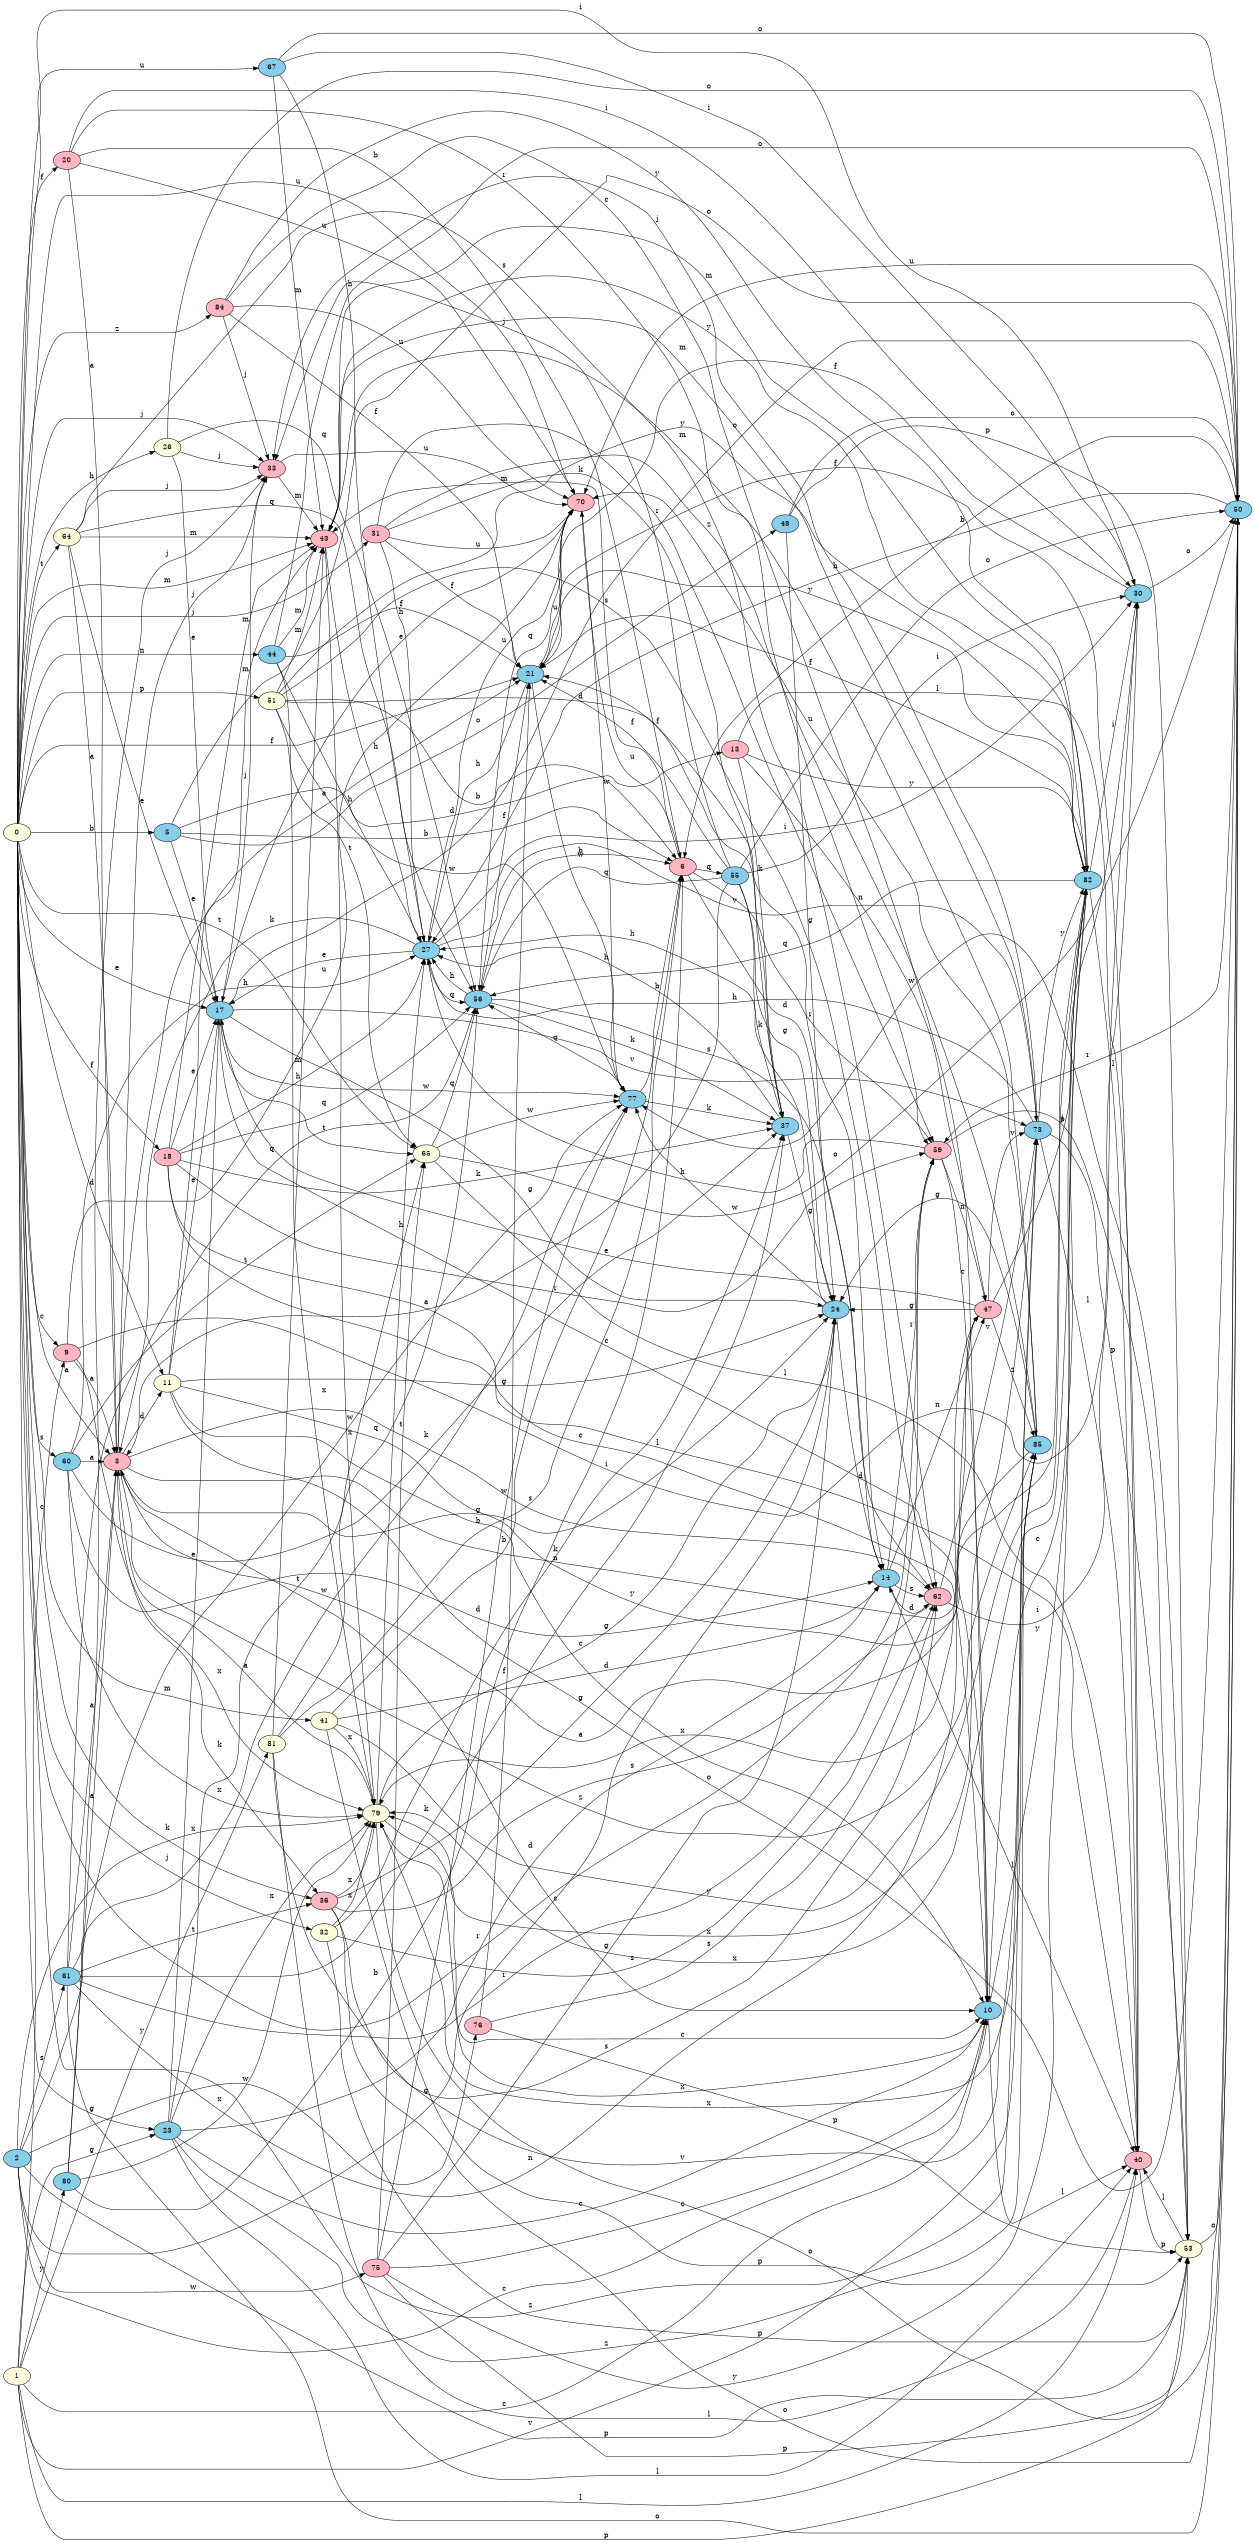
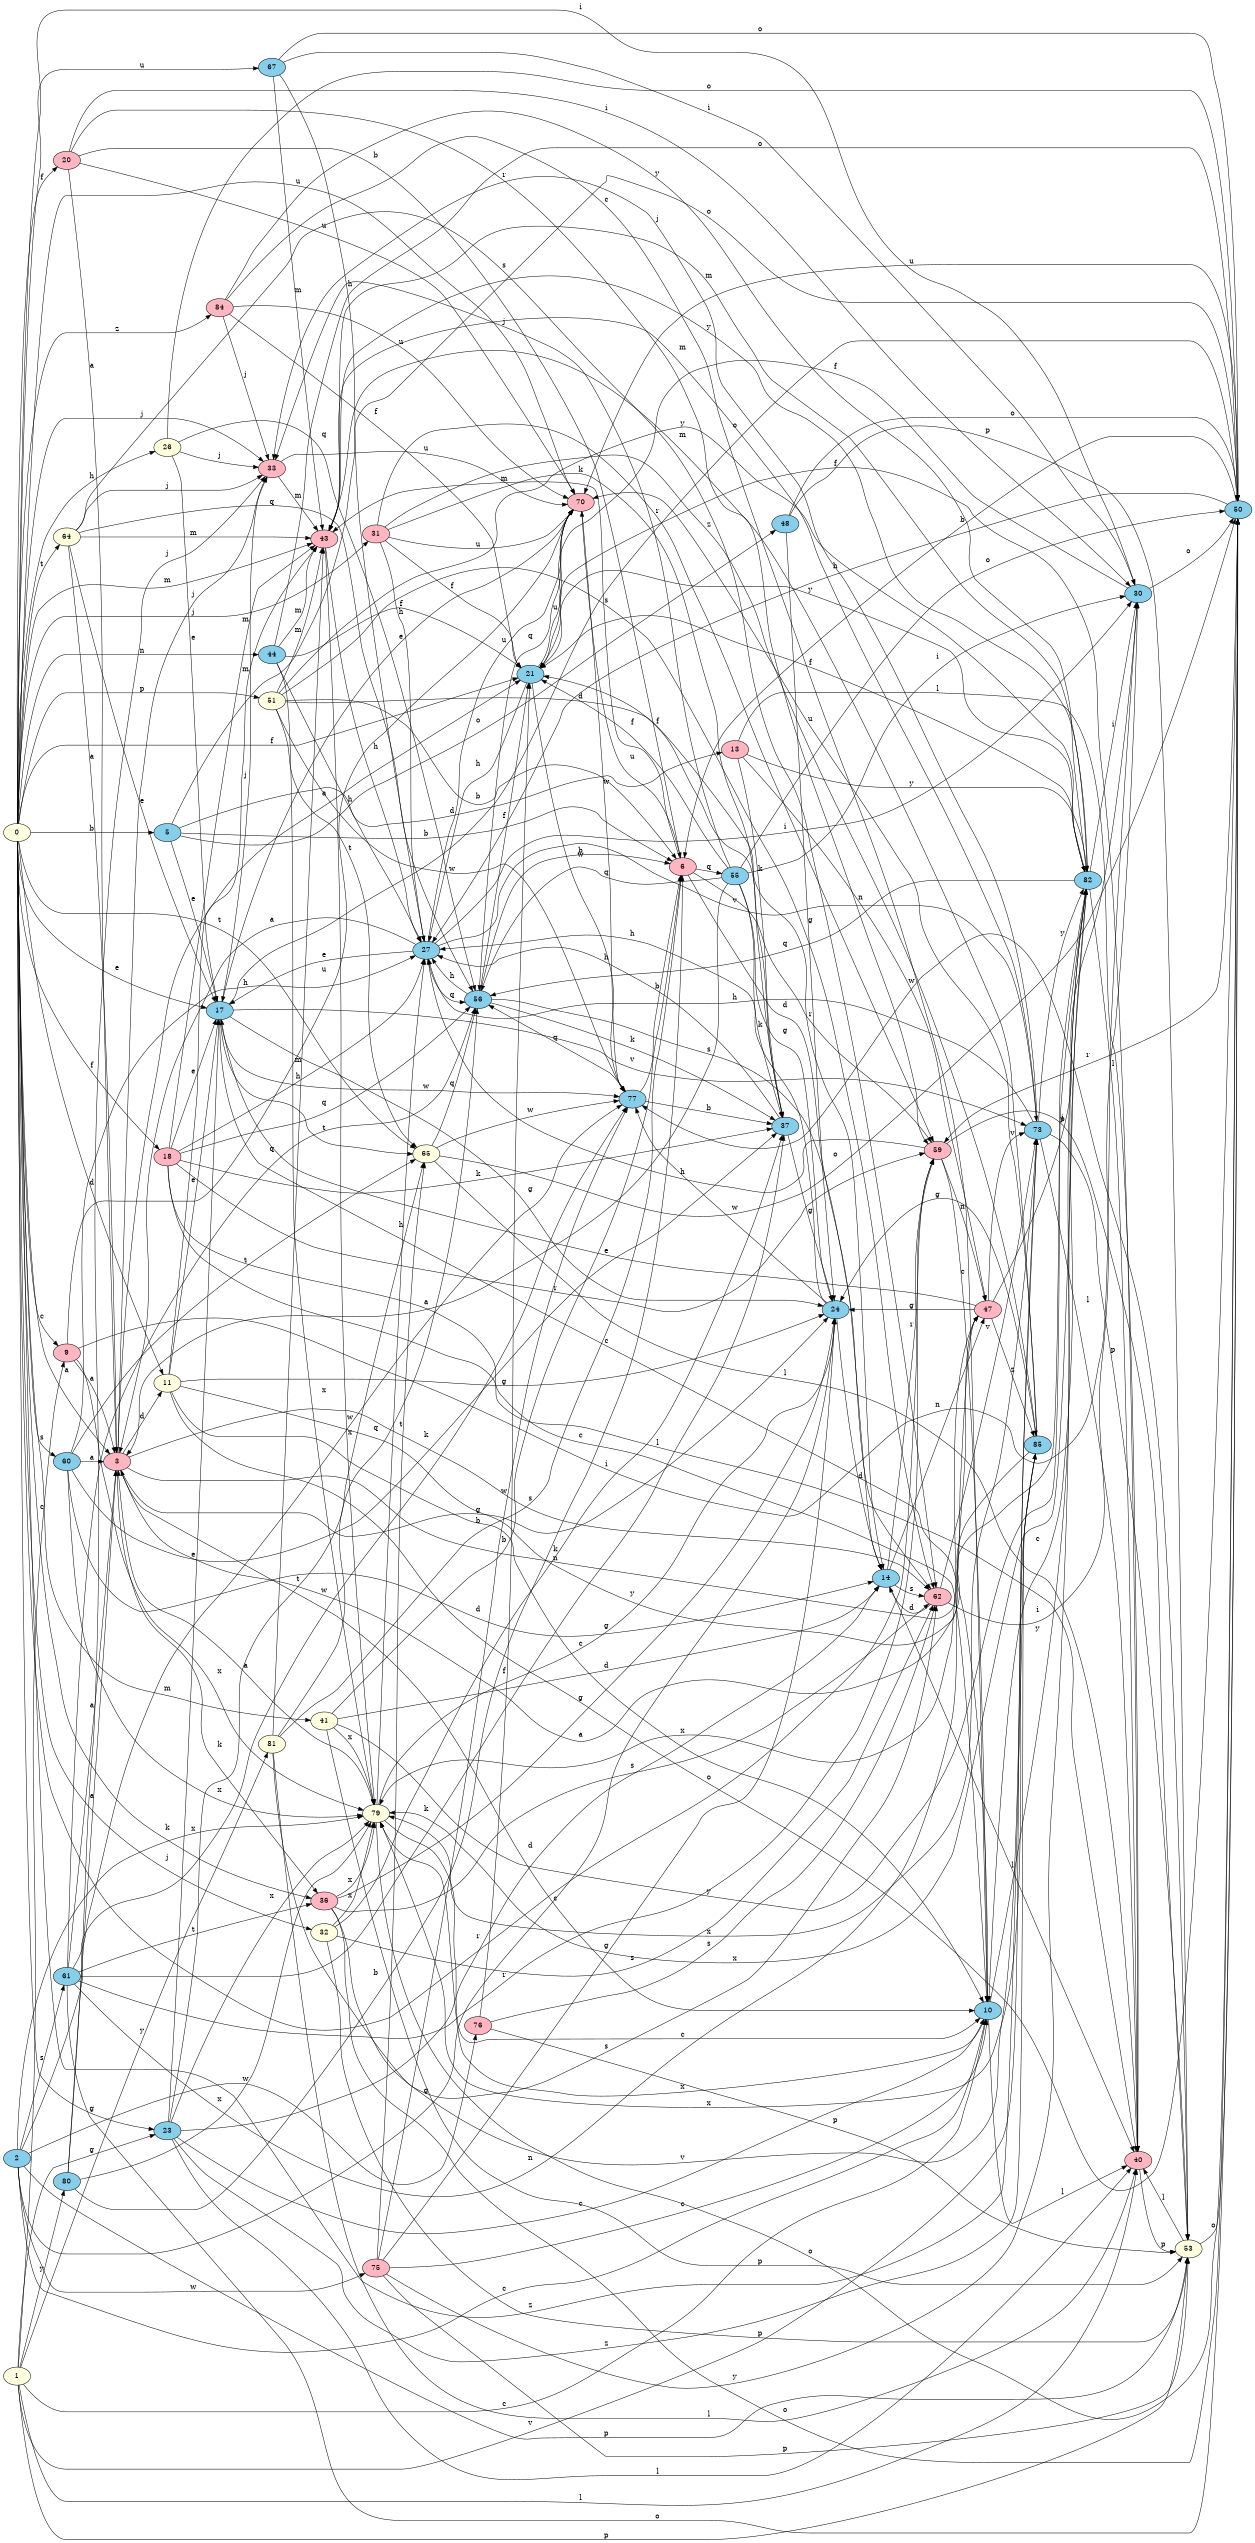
(272, 920) -> (272, 920)
(709, 1108) -> (709, 1108)
(625, 1823) -> none
